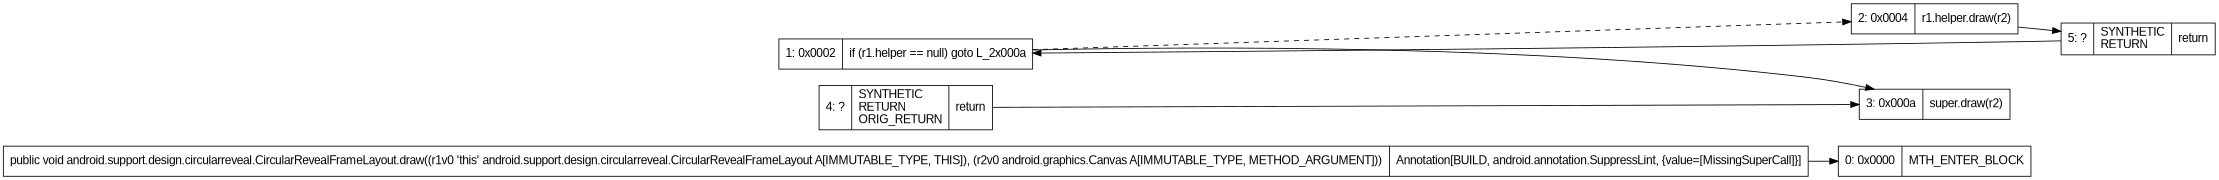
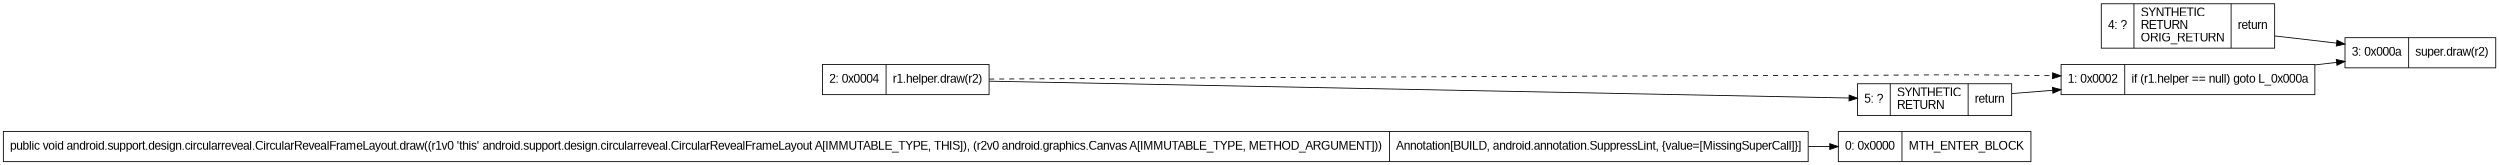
(1438, 36) -> (1521, 76)
(938, 54) -> (2220, 79)
